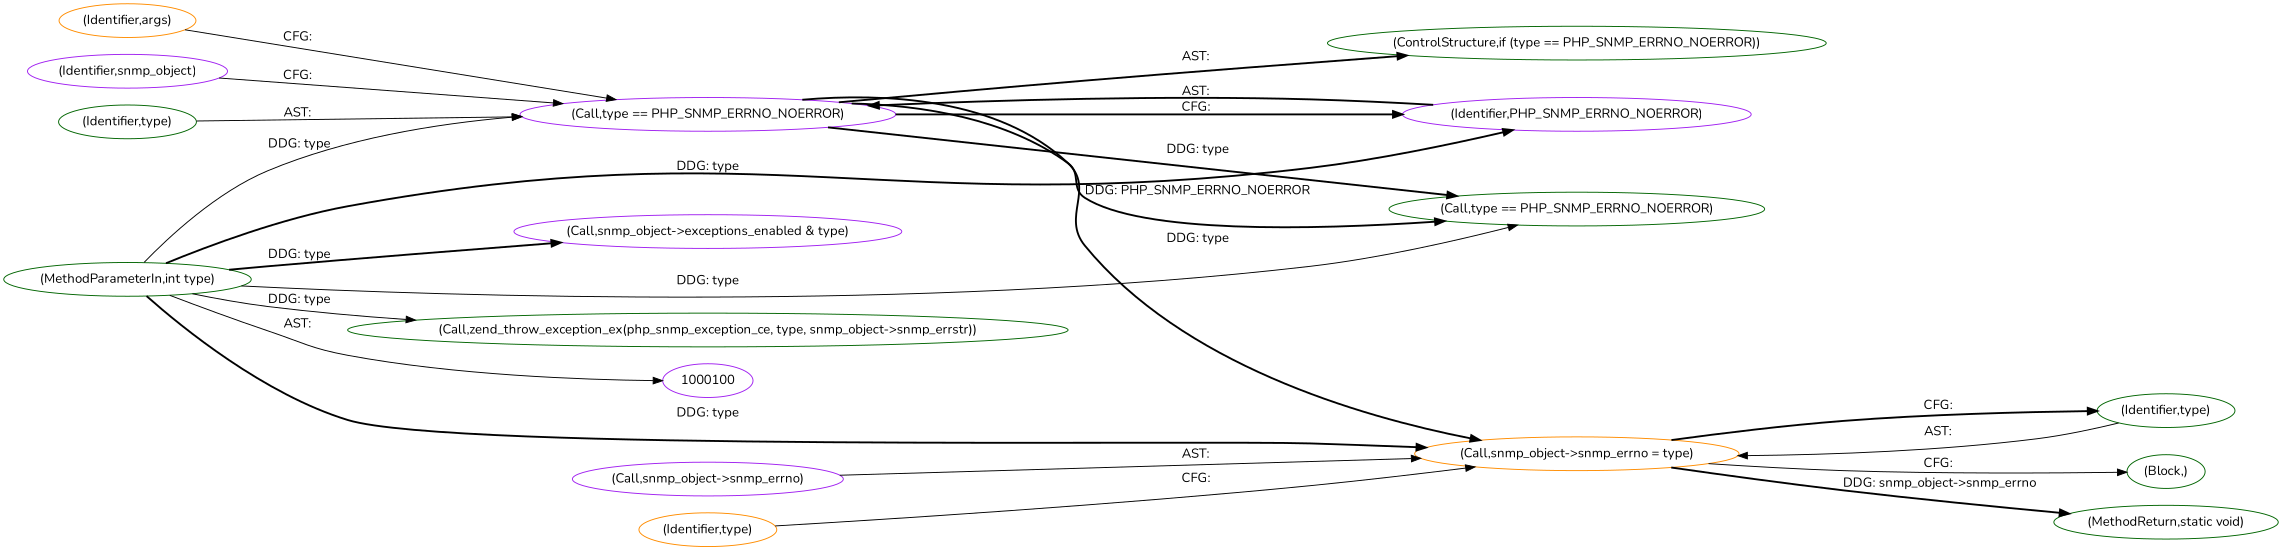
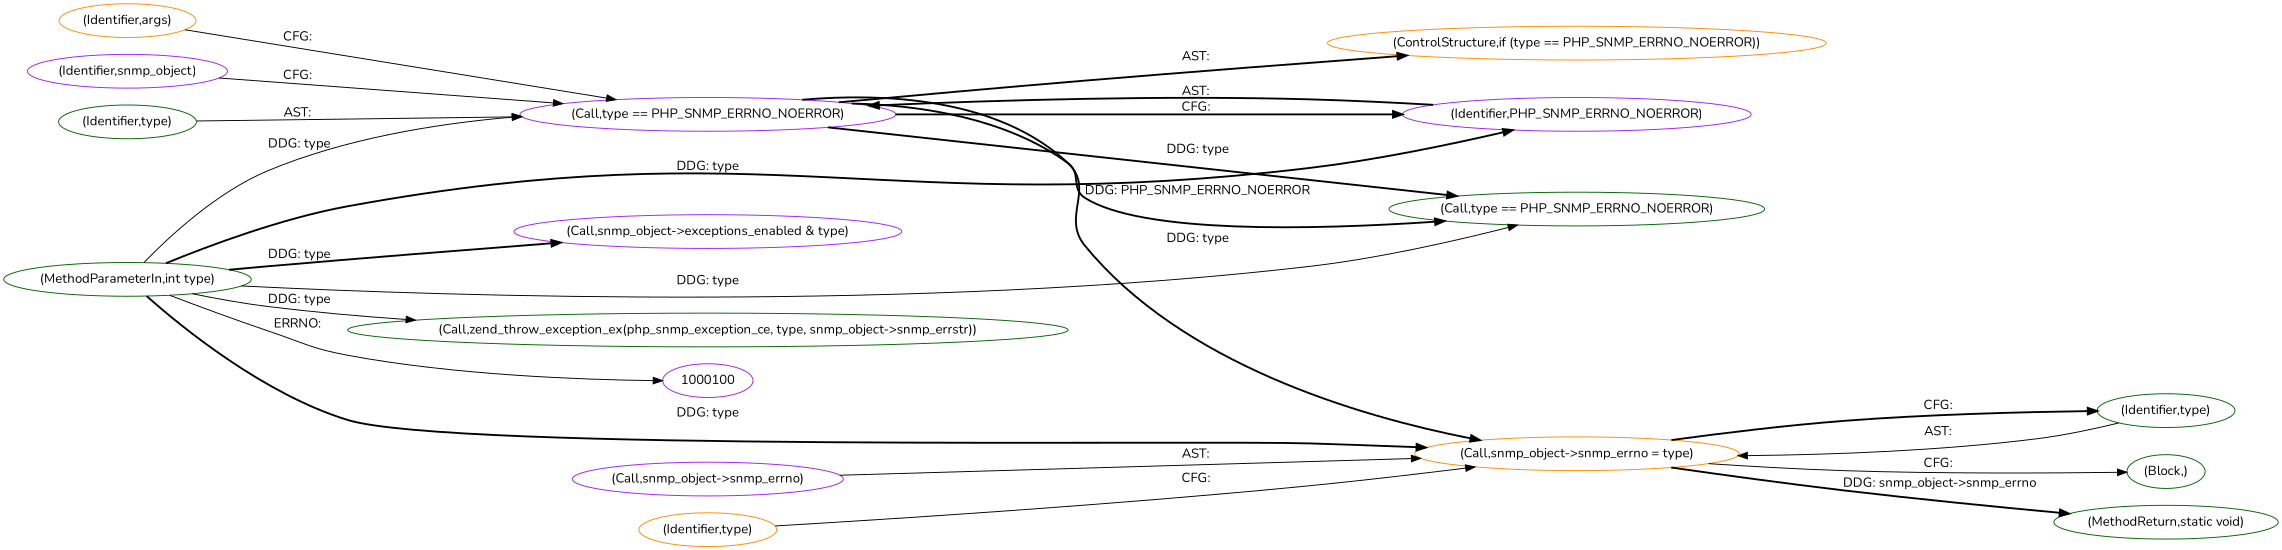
(1577, 43) -> (1577, 43)
(299, 324) -> (299, 324)
